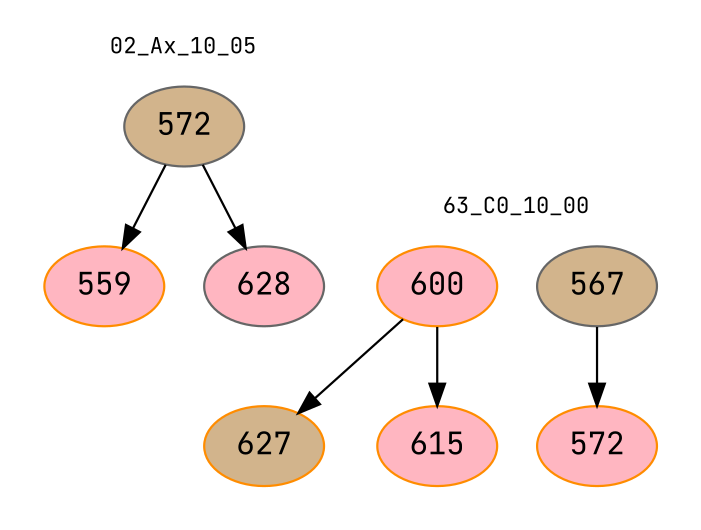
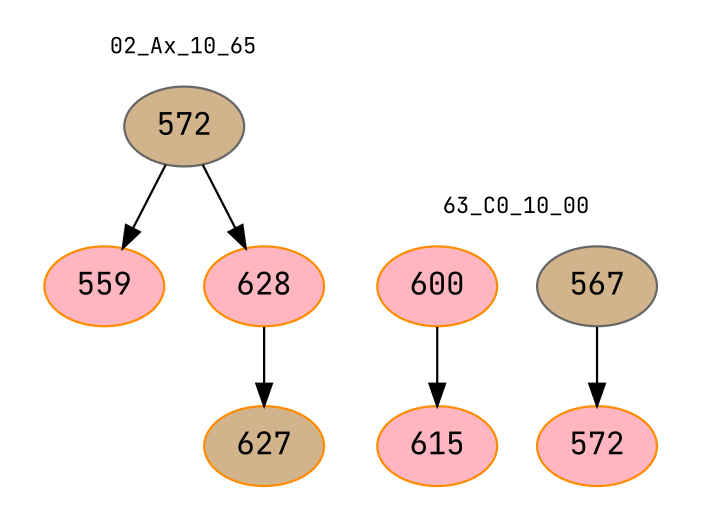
(184, 48) -> (184, 48)
(264, 286) -> (264, 286)
(374, 345) -> (264, 355)
